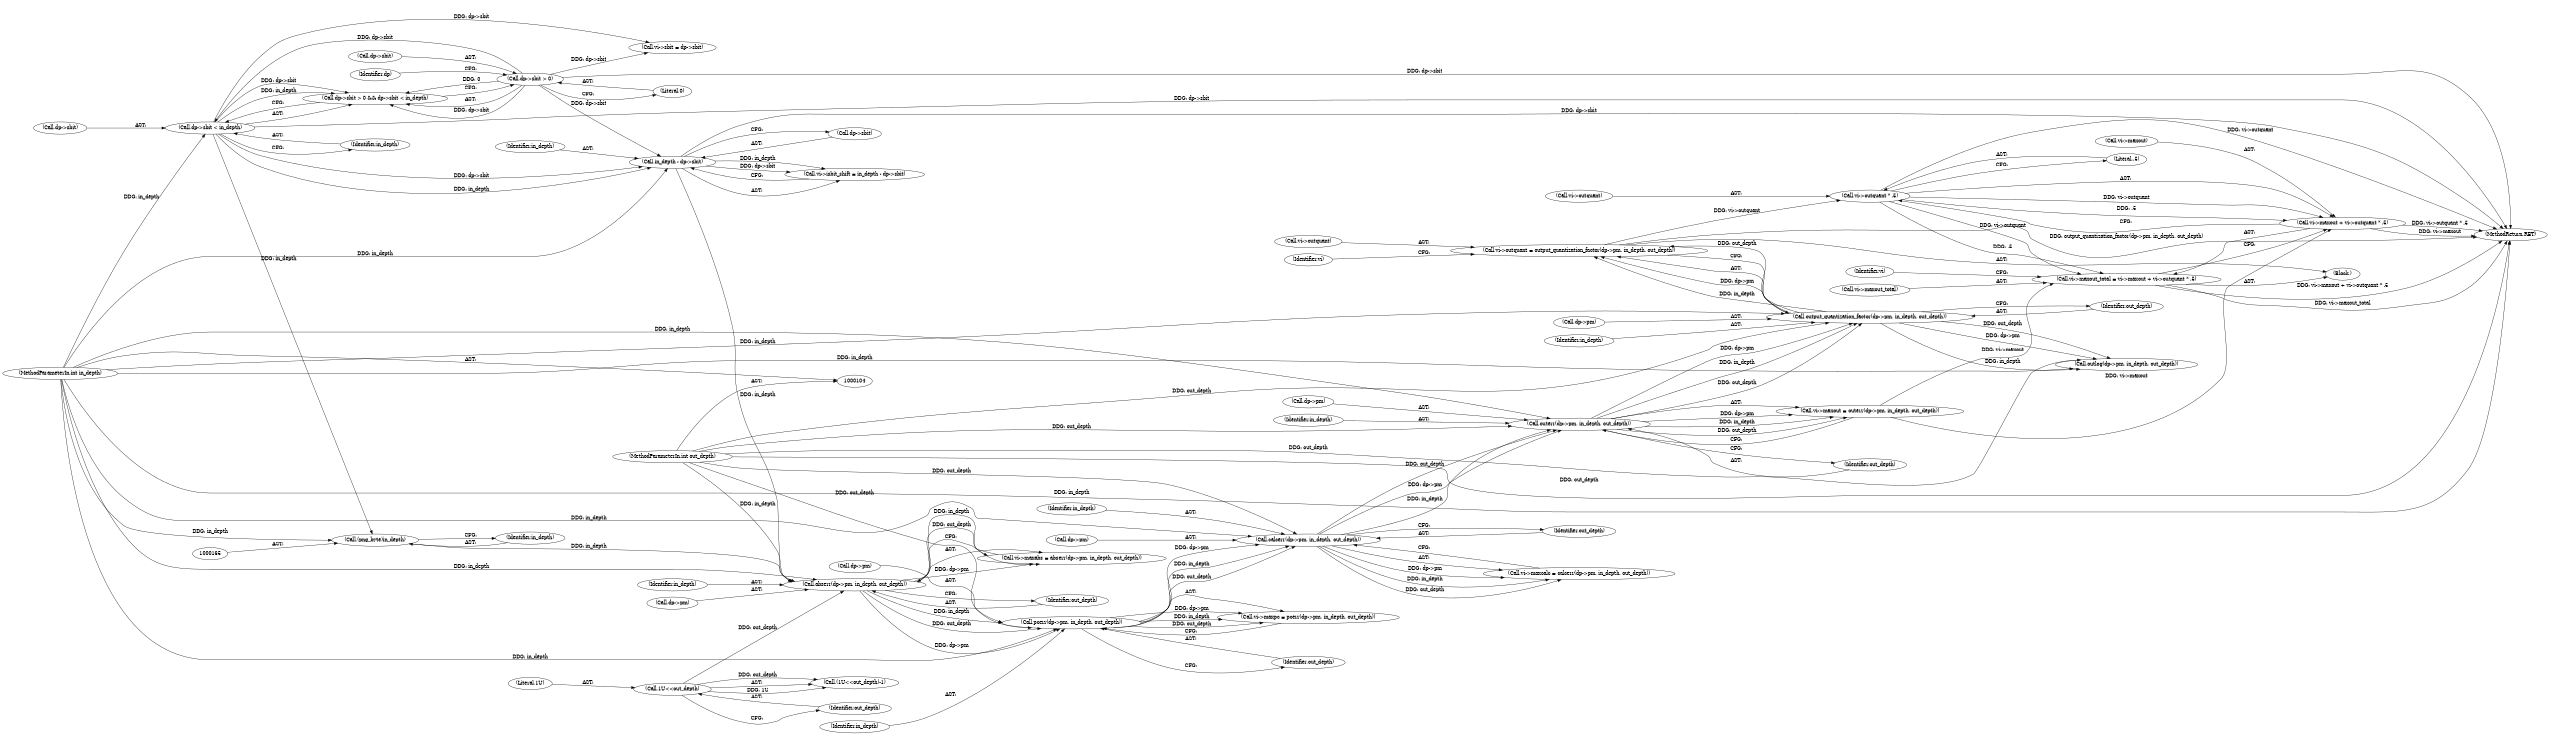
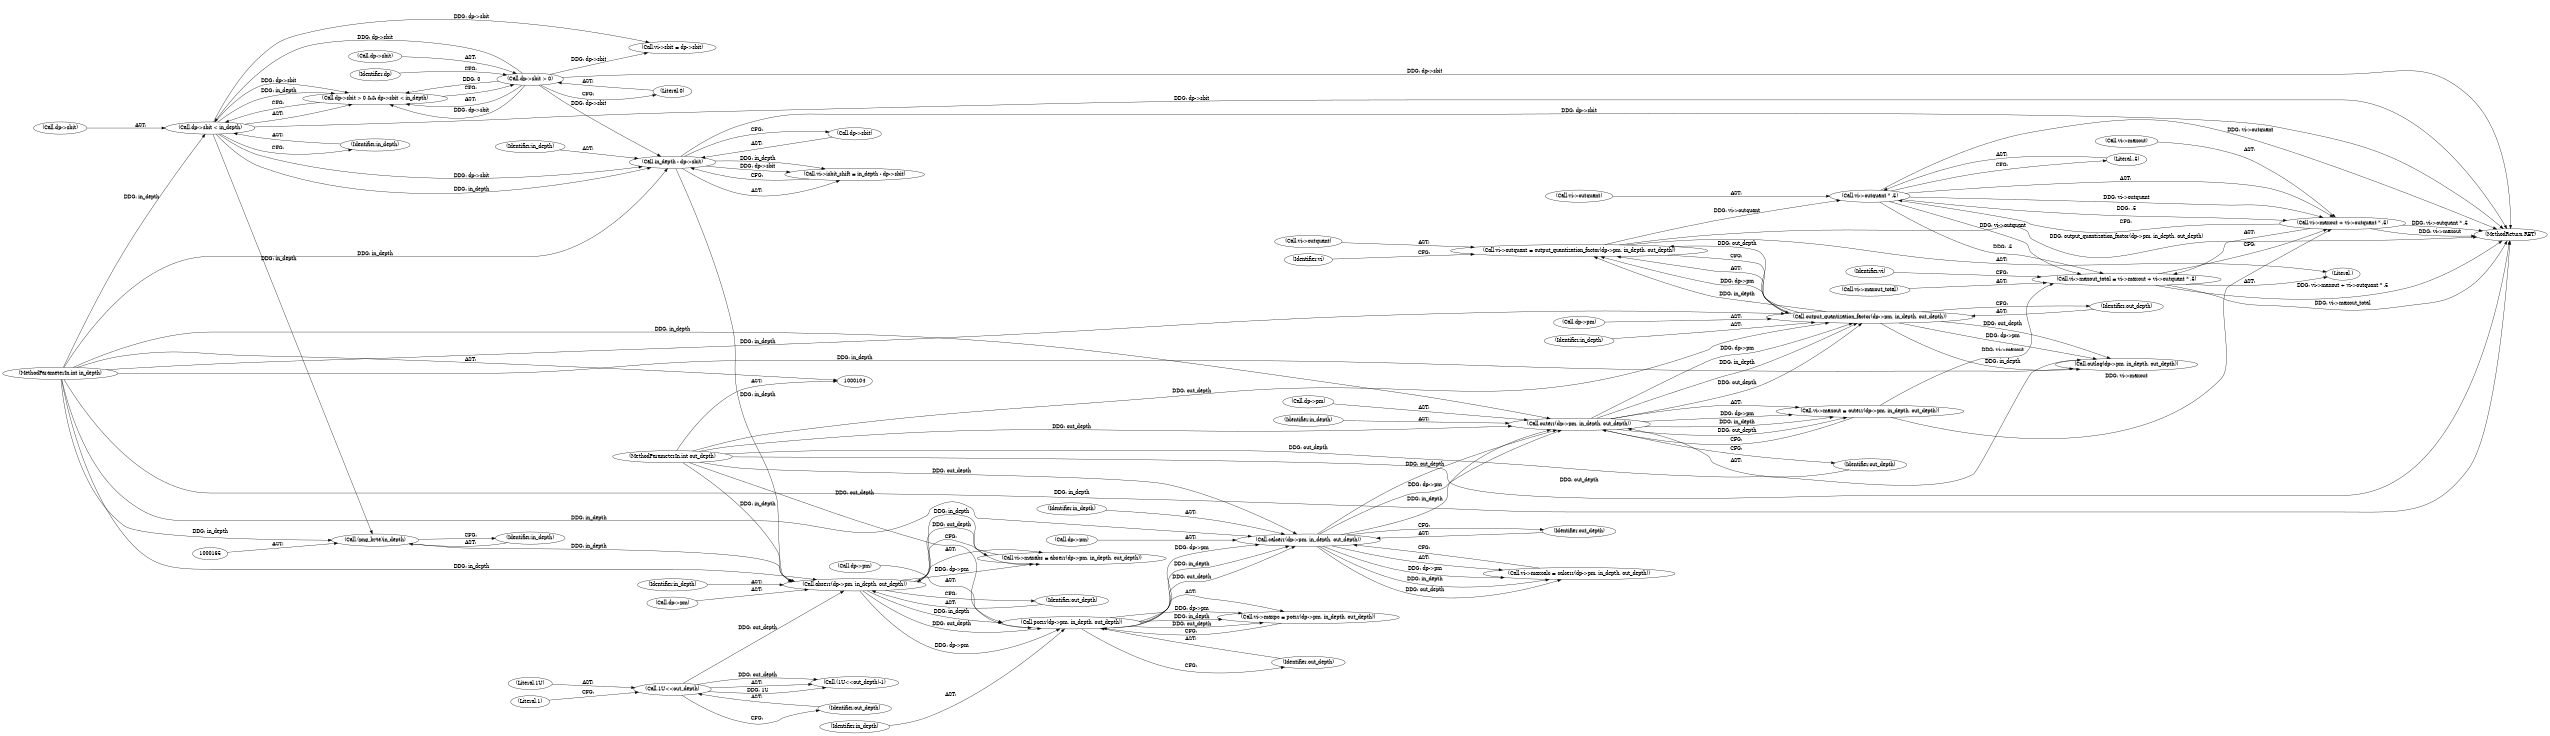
(2343, 274) -> (2343, 274)
(461, 660) -> none
none -> (530, 702)
